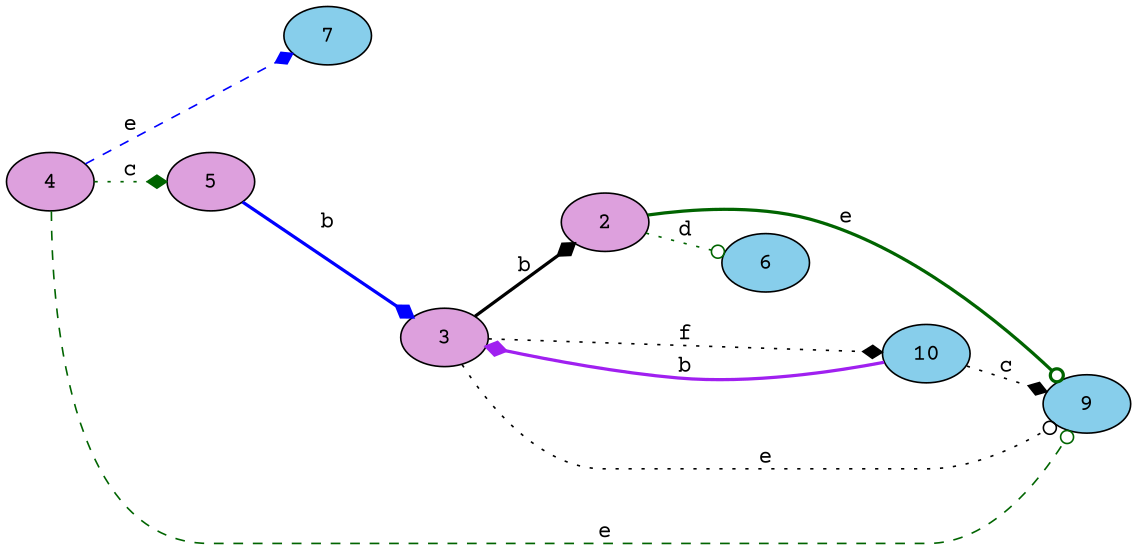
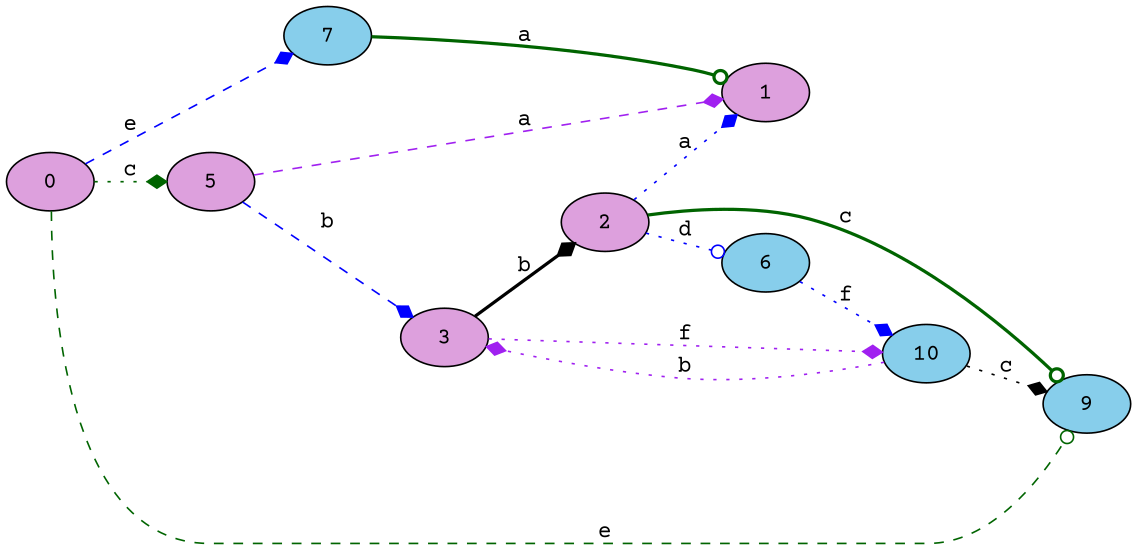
none -> (766, 92)
(50, 182) -> (50, 182)
(846, 217) -> (846, 217)
(679, 242) -> (679, 242)
(320, 254) -> (320, 254)
none -> (838, 303)
(676, 345) -> (676, 345)
(694, 379) -> (694, 379)
(736, 469) -> none
